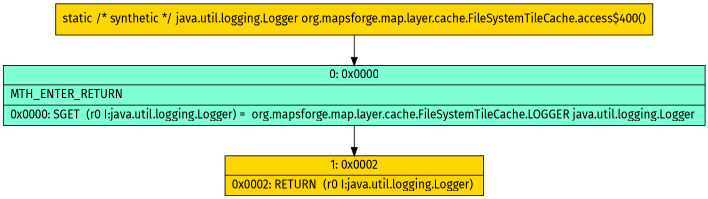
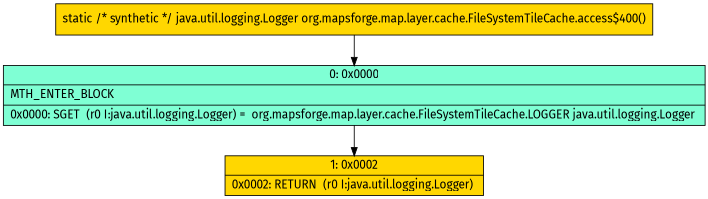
(67, 95) -> (62, 95)
